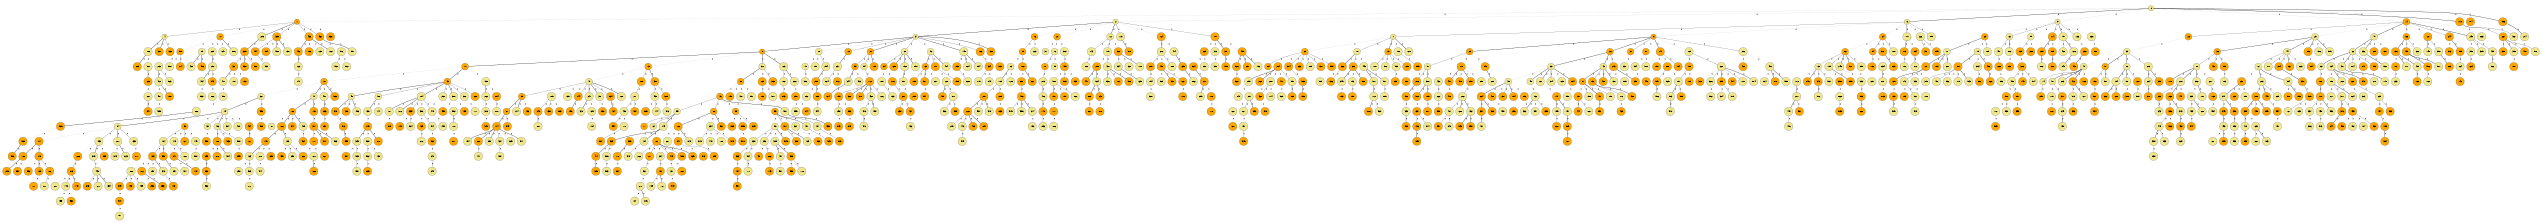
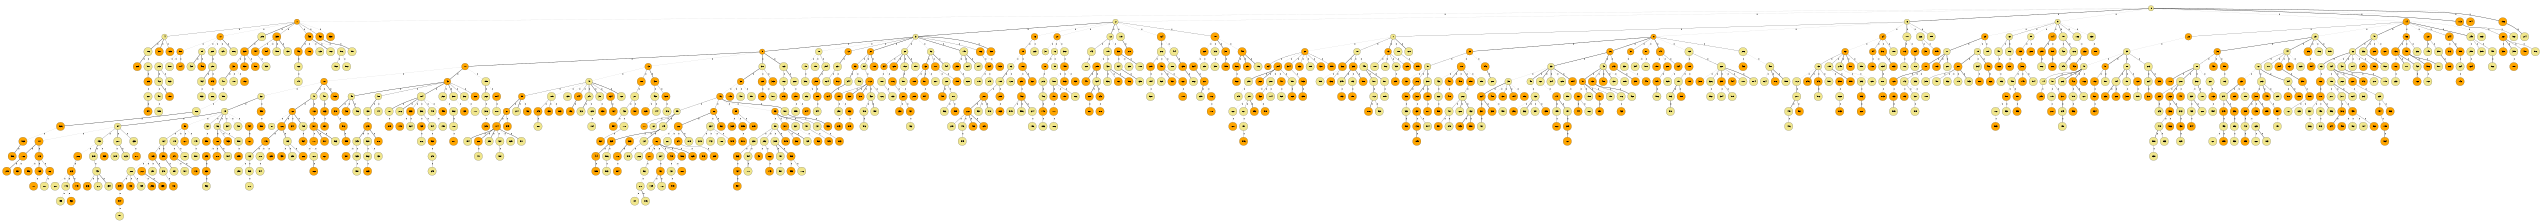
(1632, 97) -> (1632, 97)
